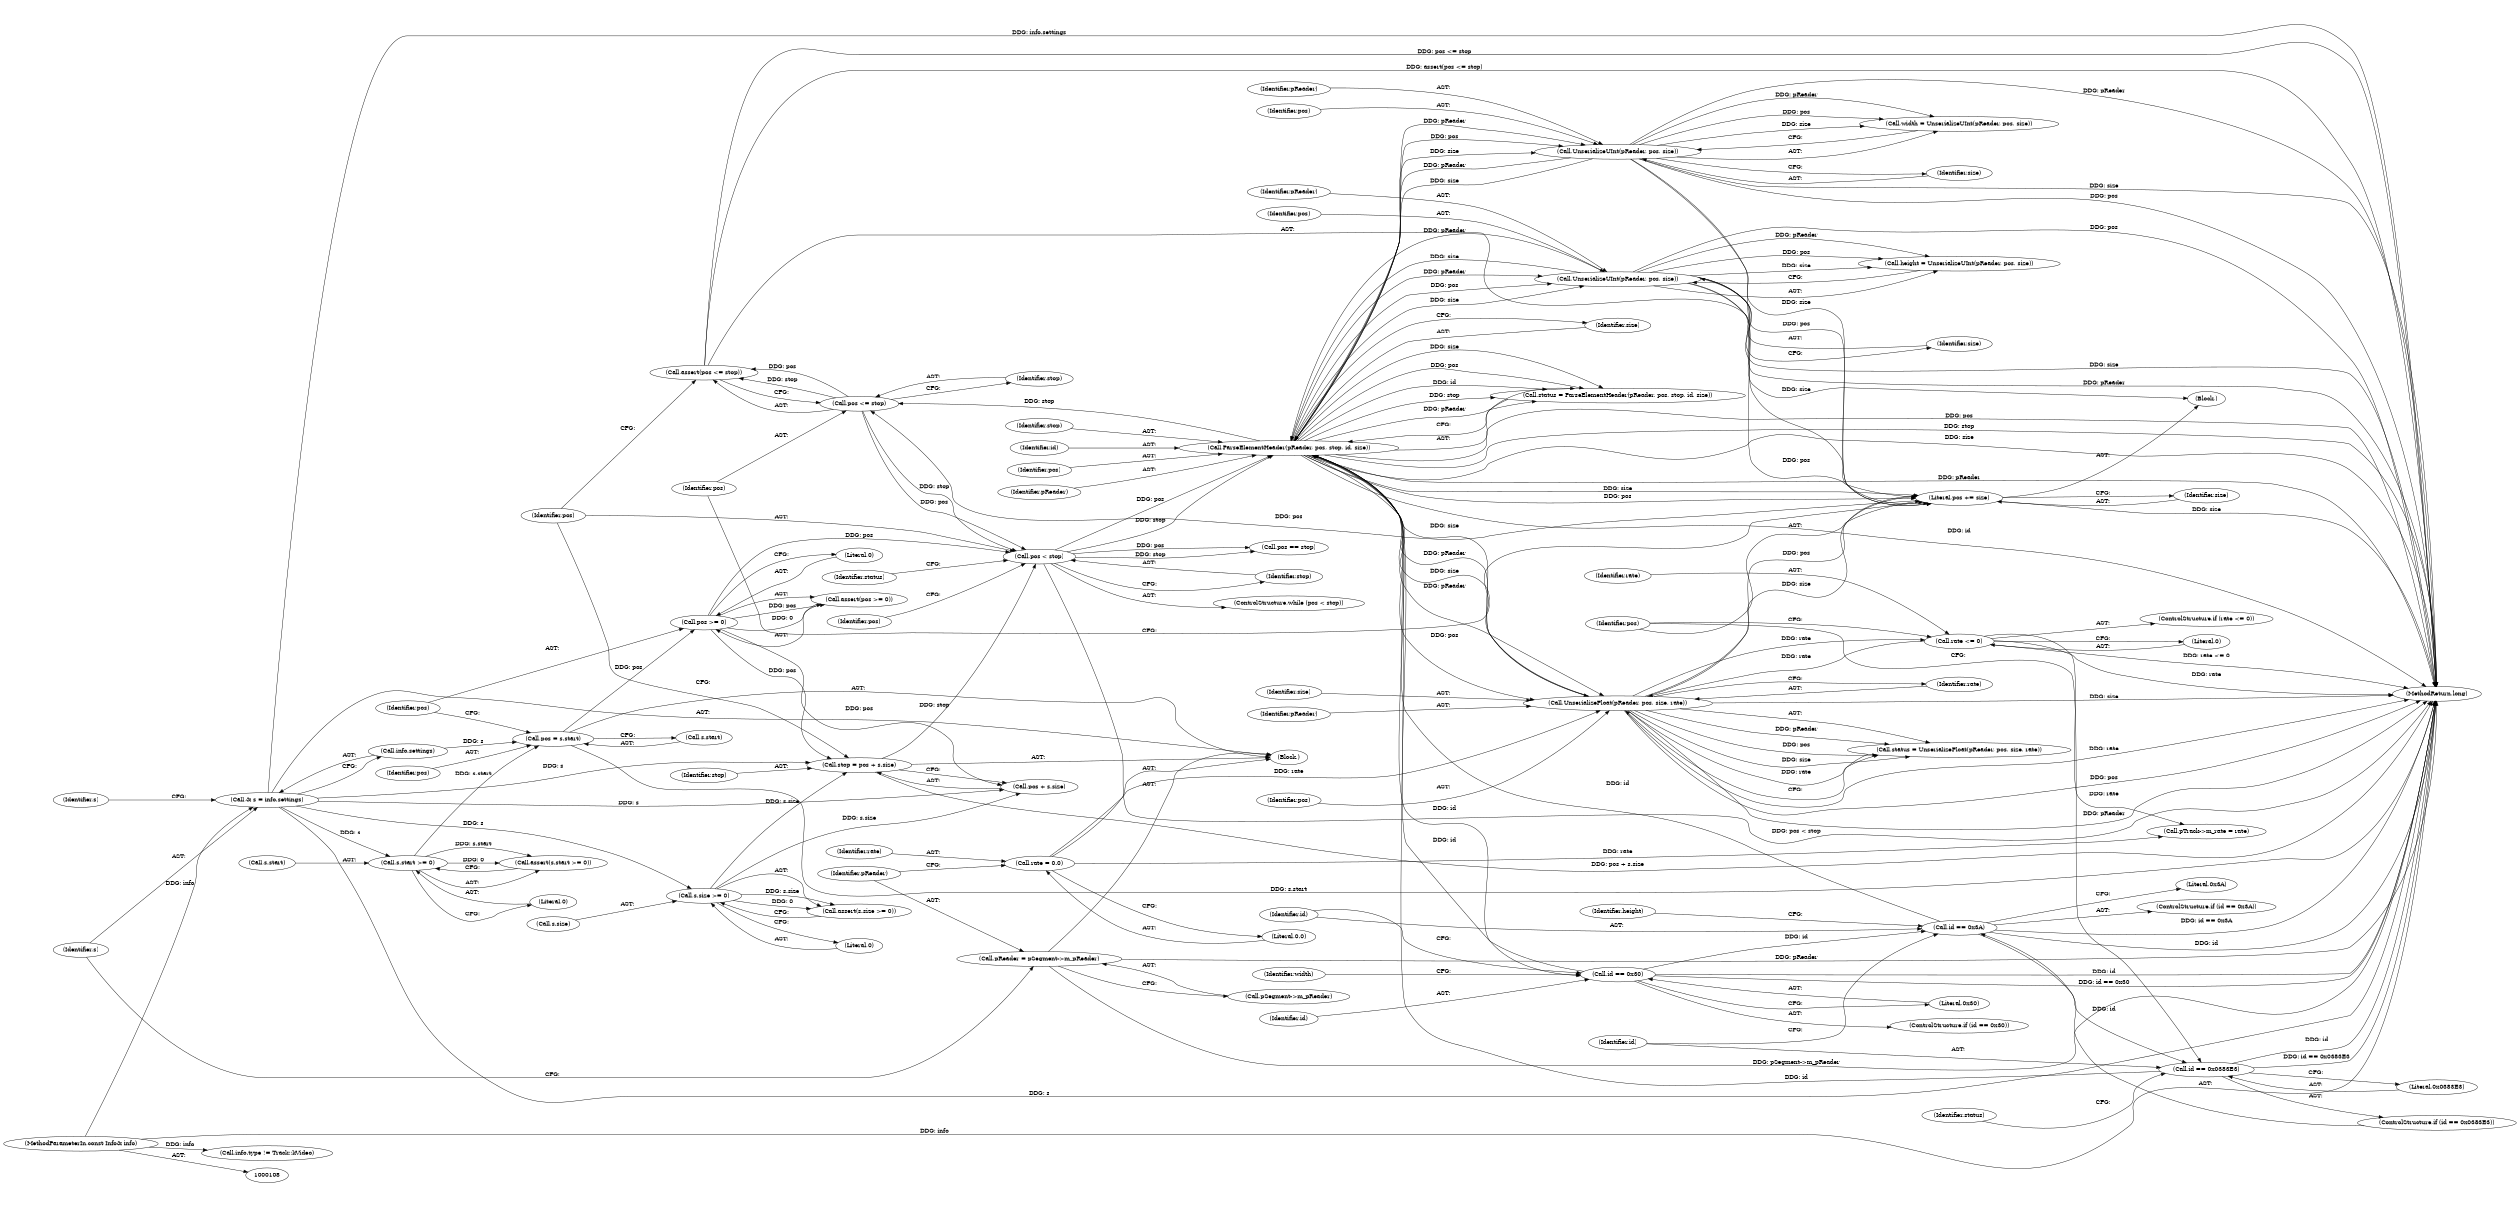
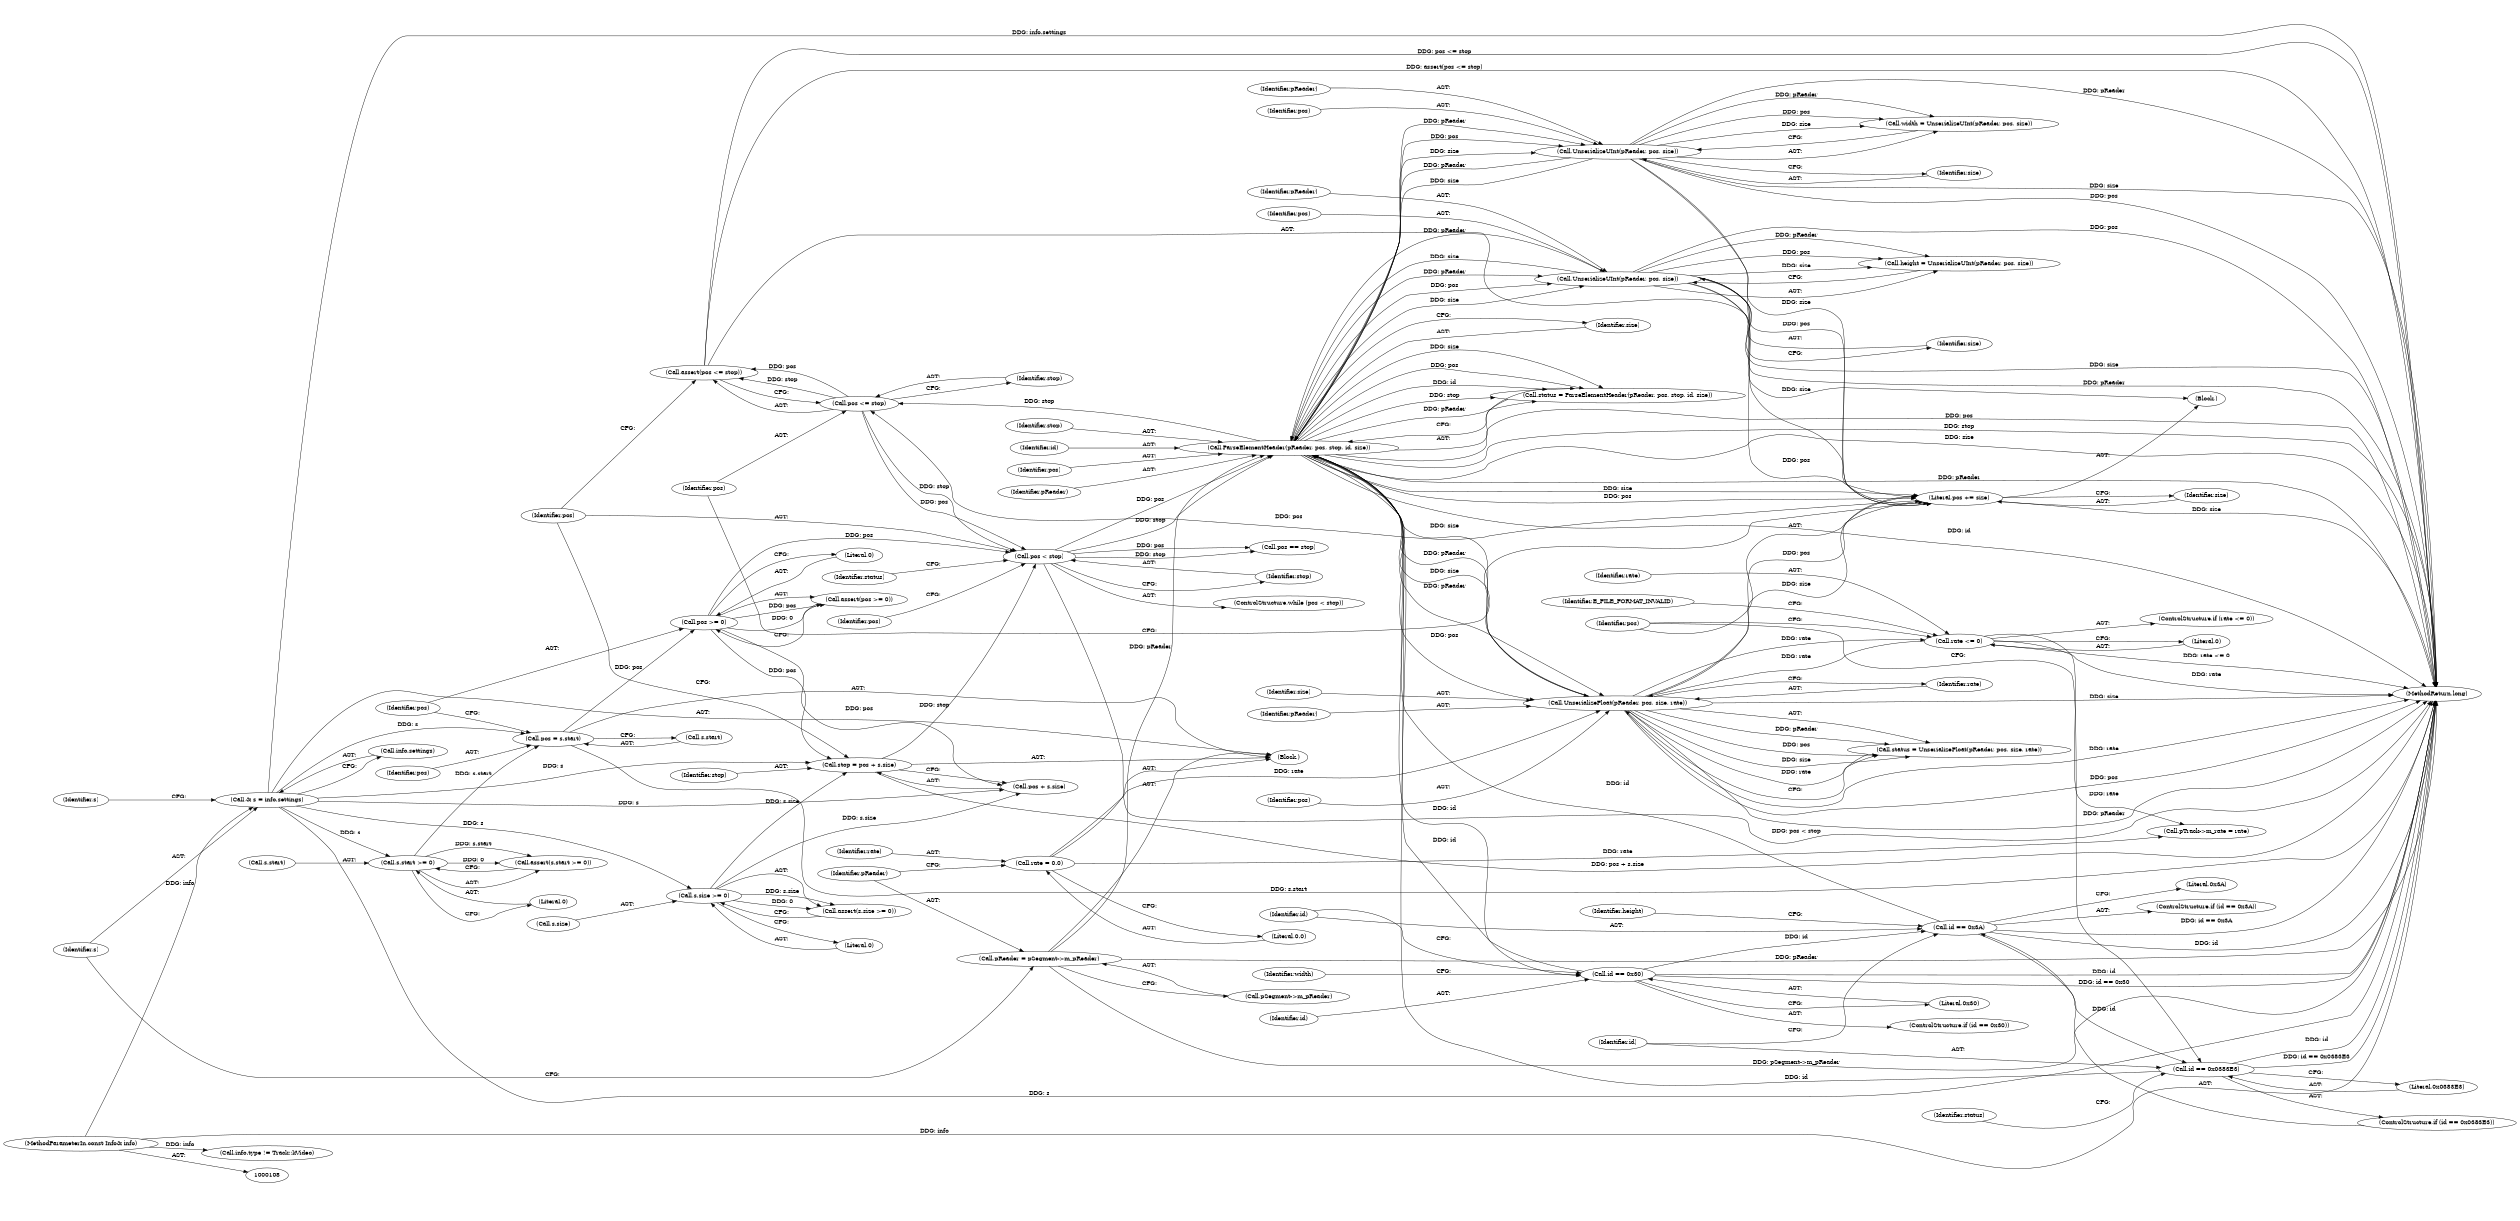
none -> (1618, 602)
(782, 635) -> (782, 635)
none -> (1149, 711)
(478, 745) -> (391, 733)
